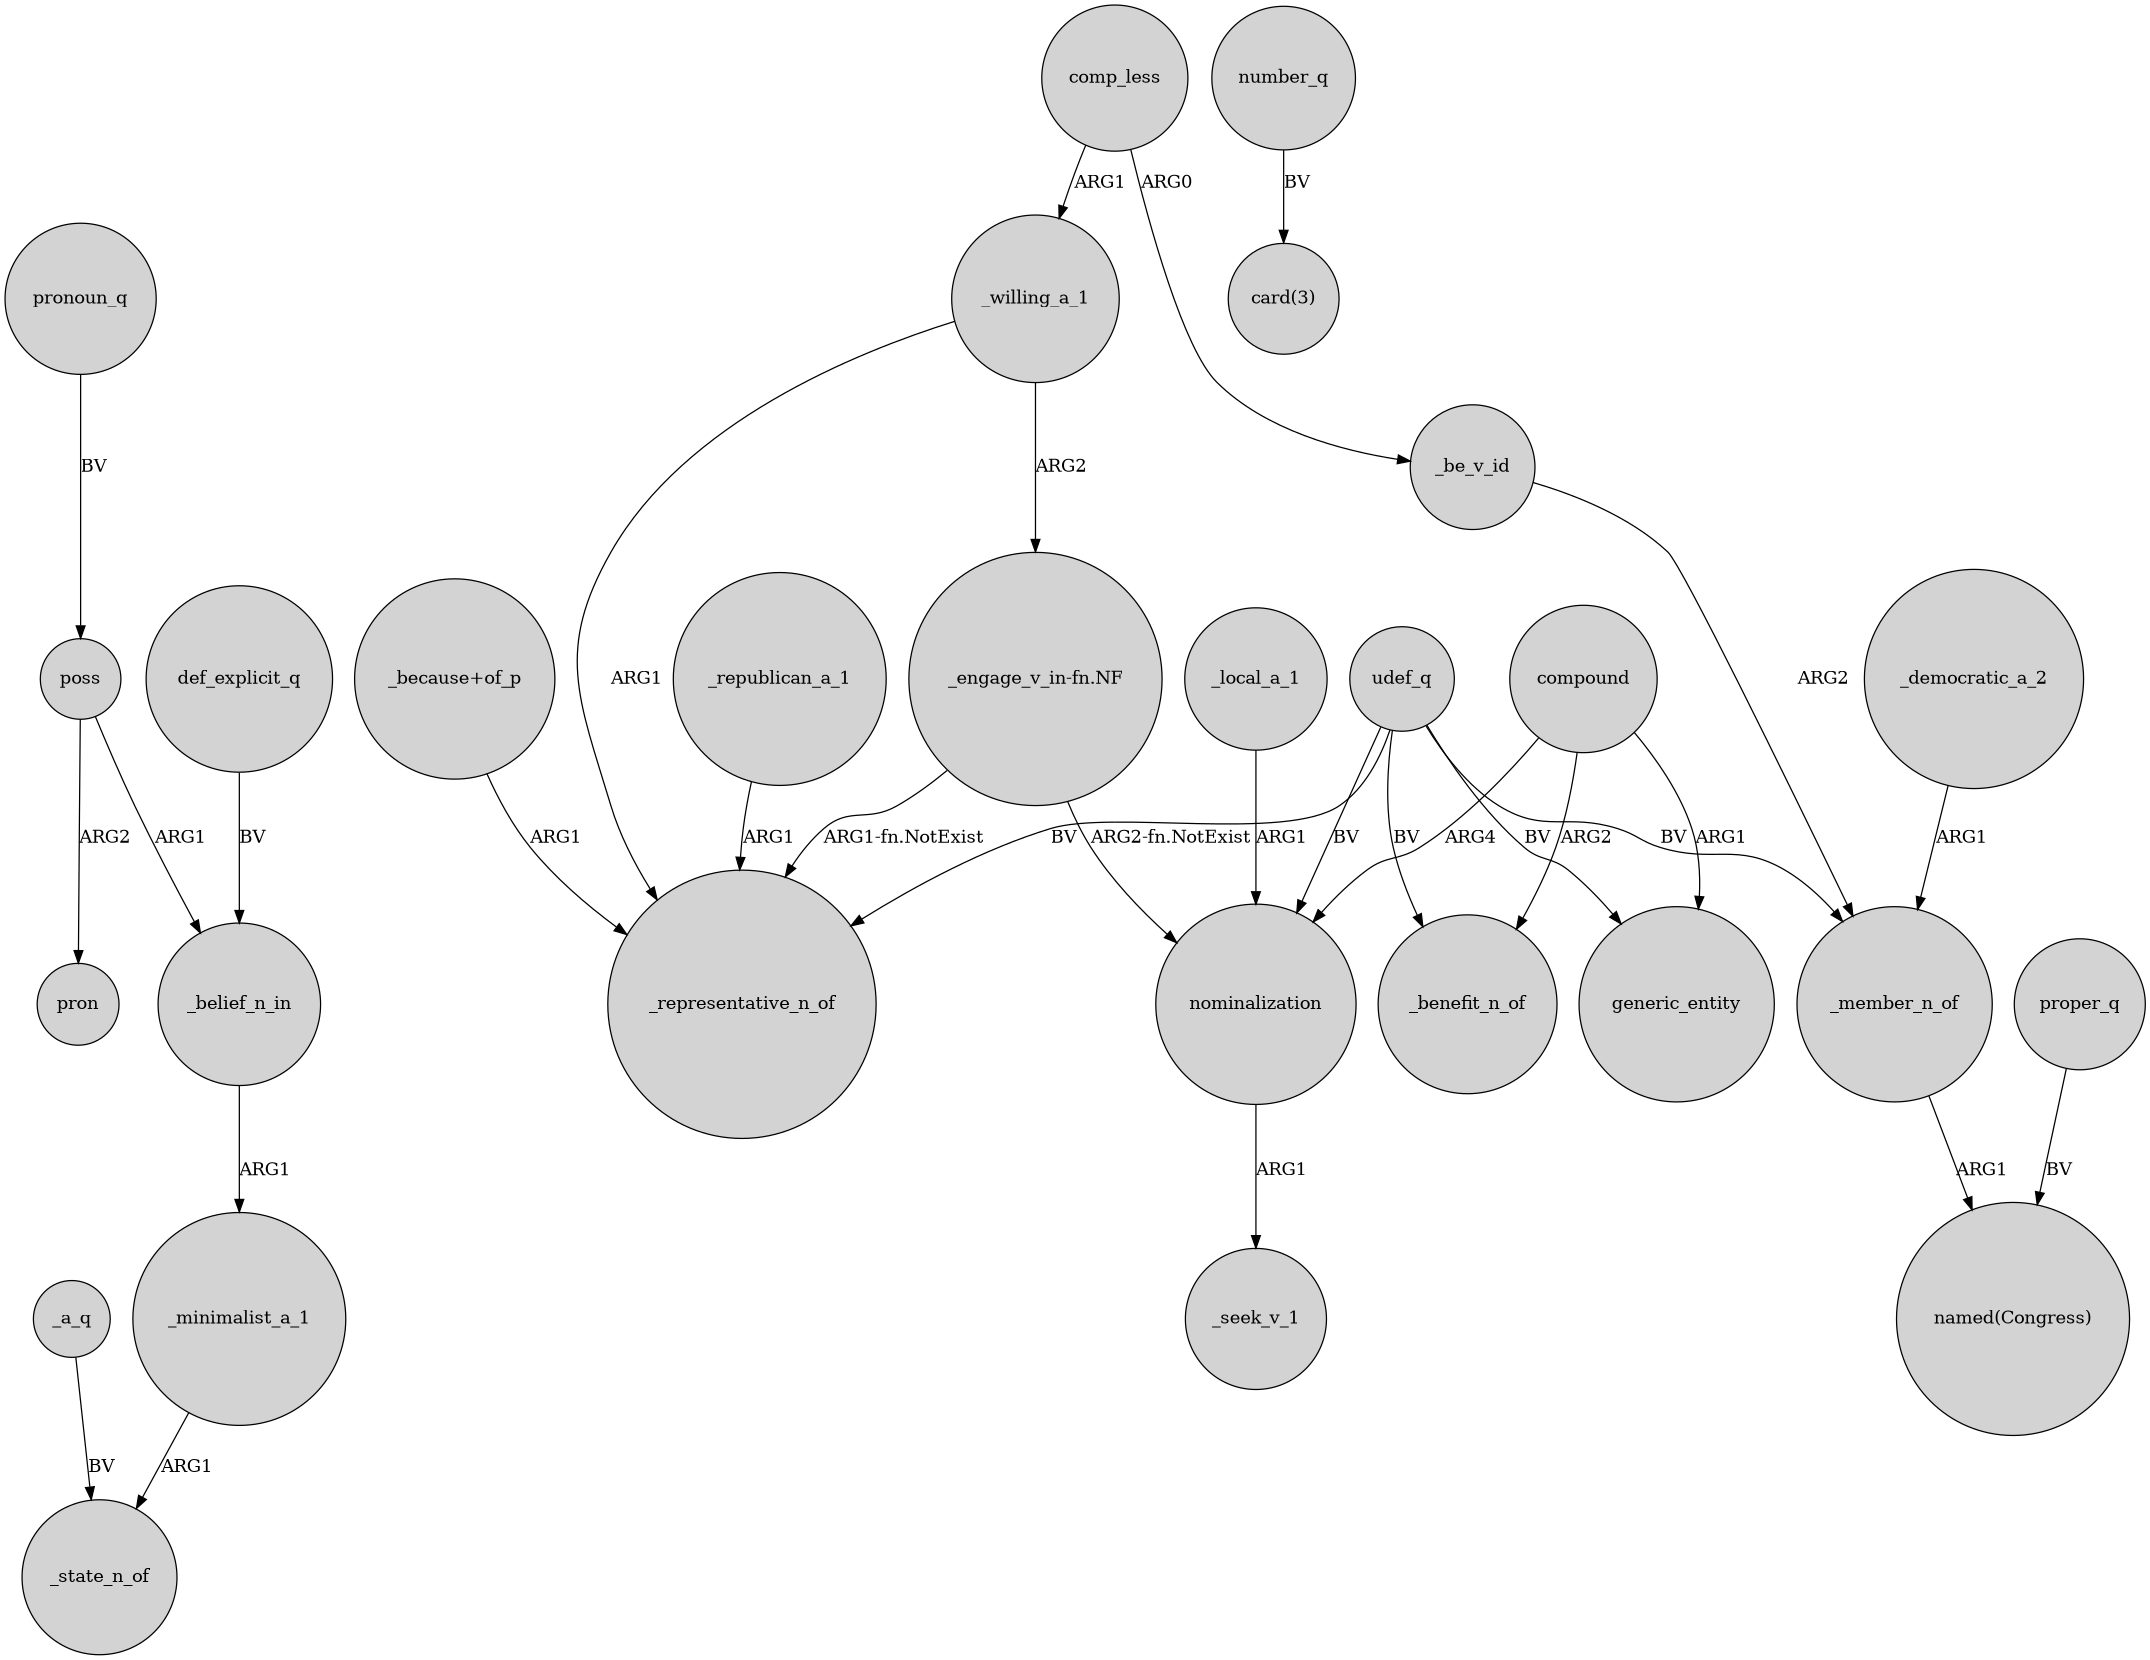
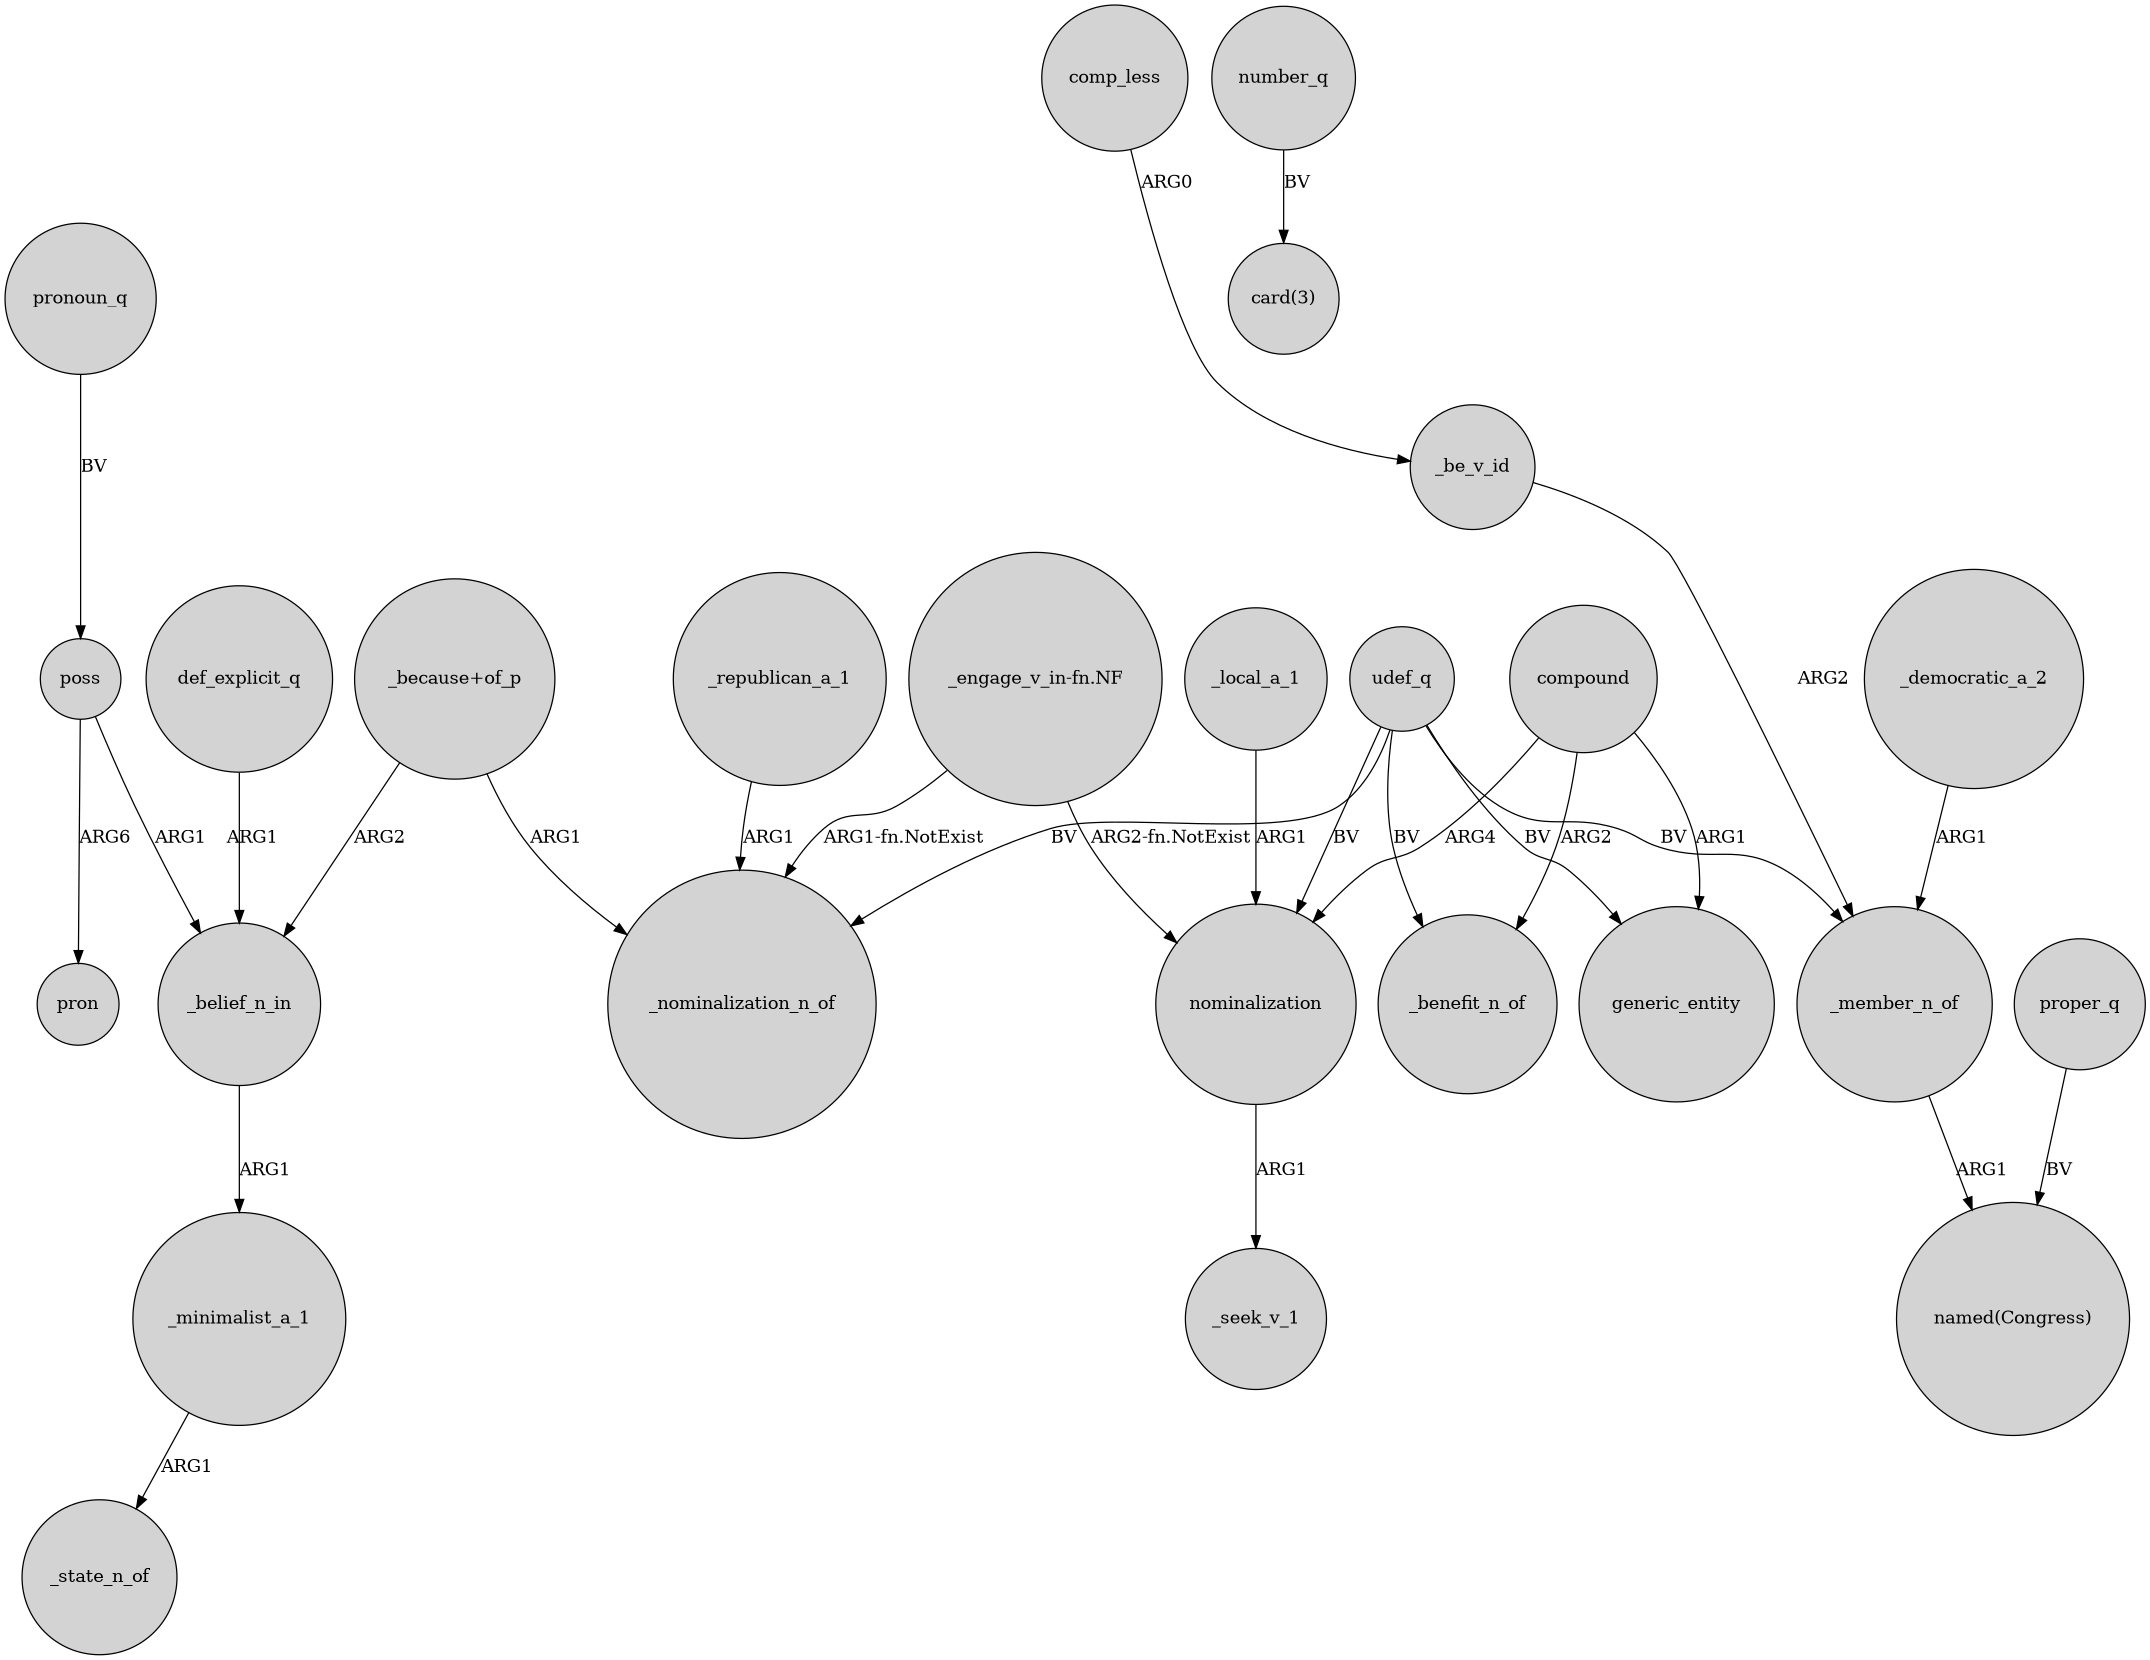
(1035, 299) -> none
(105, 838) -> (105, 838)
(253, 838) -> (253, 838)
none -> (346, 844)
(742, 1004) -> (742, 1004)
(72, 1319) -> none
